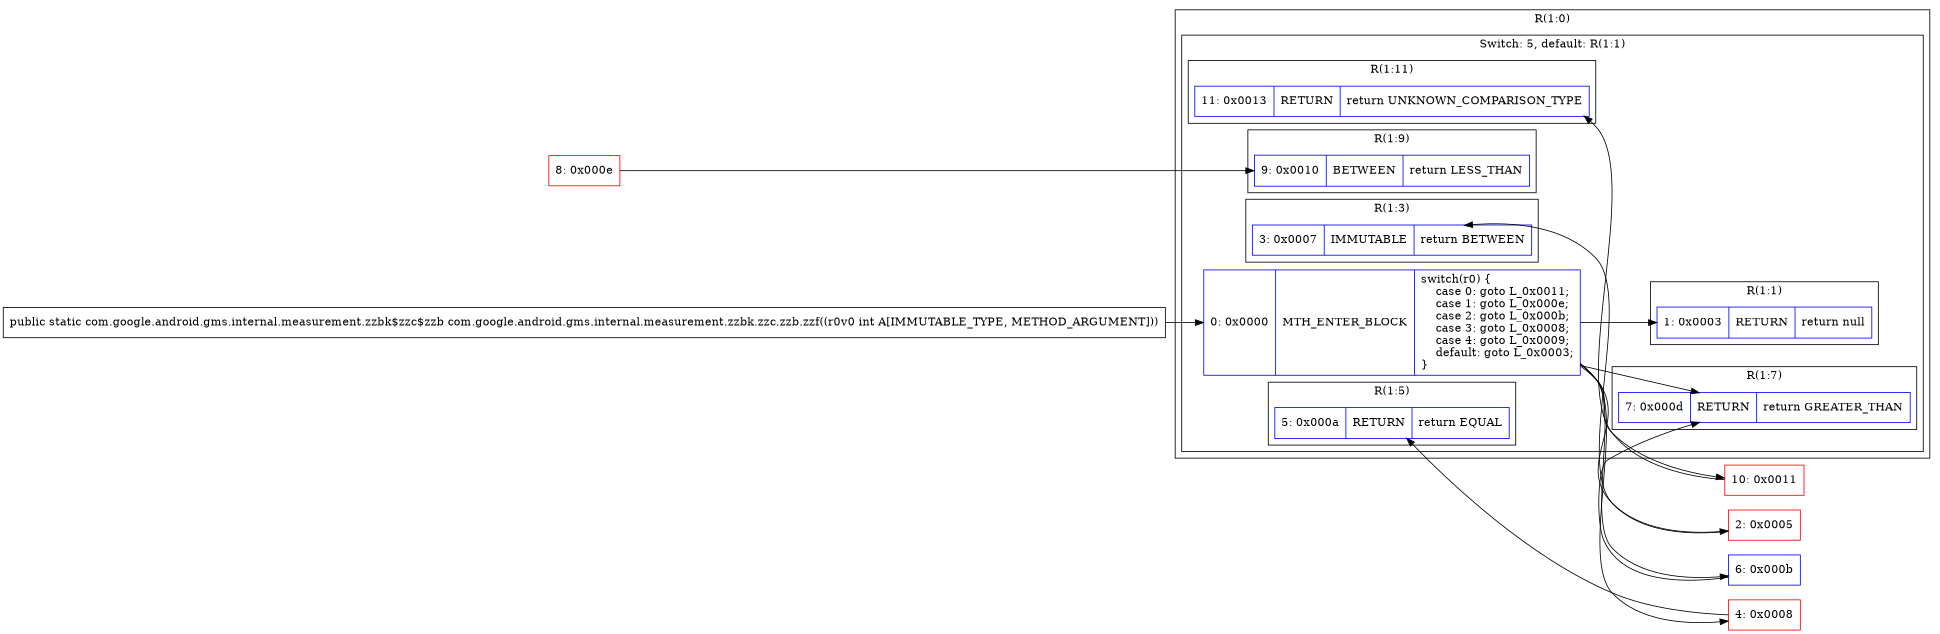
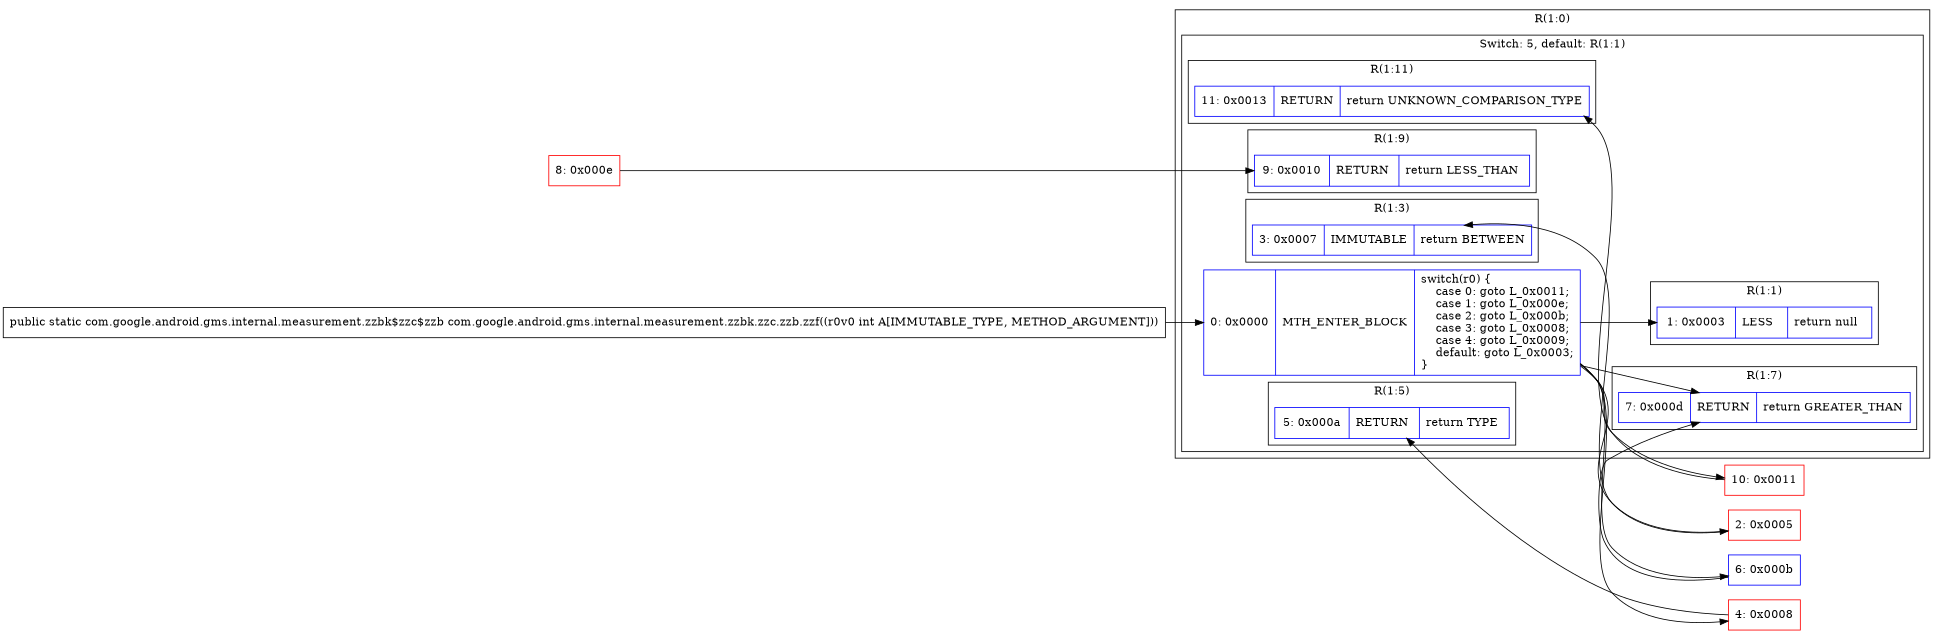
(1365, 170) -> (1363, 170)
(1762, 322) -> (1758, 322)
(1461, 423) -> (1462, 423)
